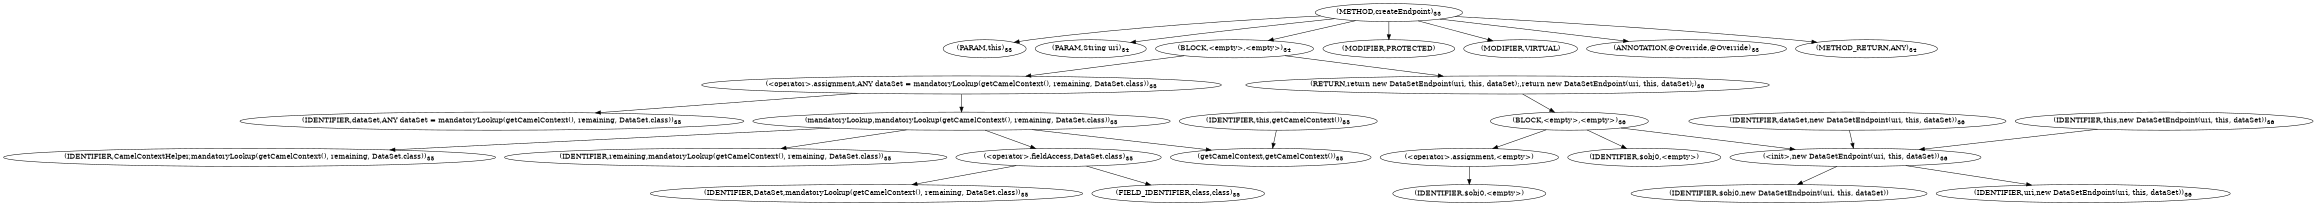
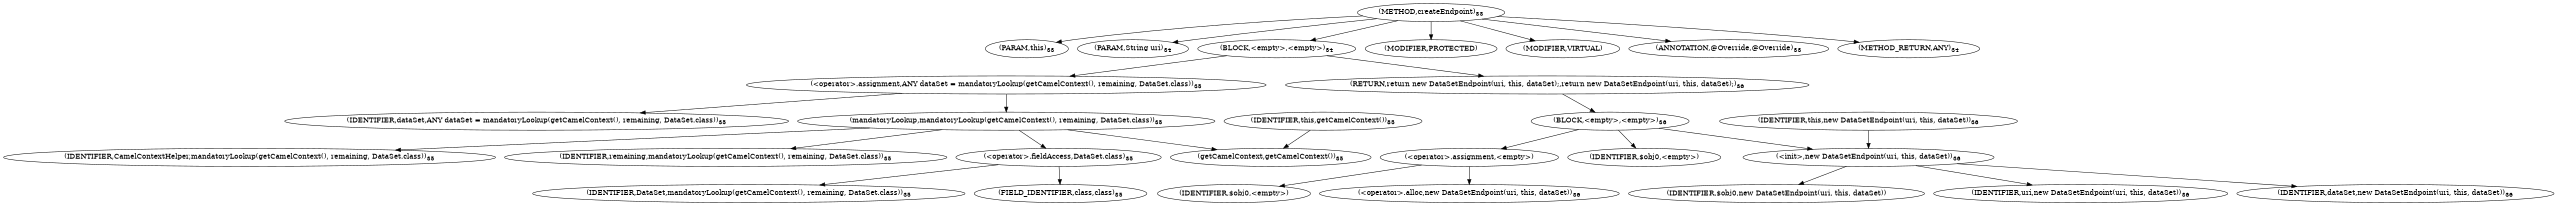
(1851, 137) -> (2124, 175)
none -> (1469, 194)
